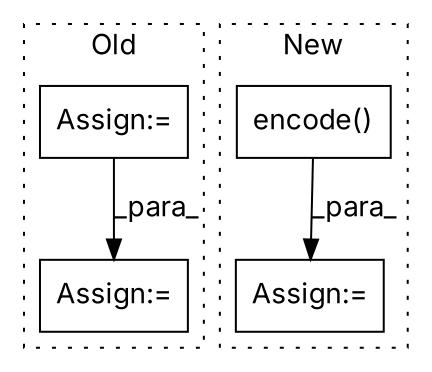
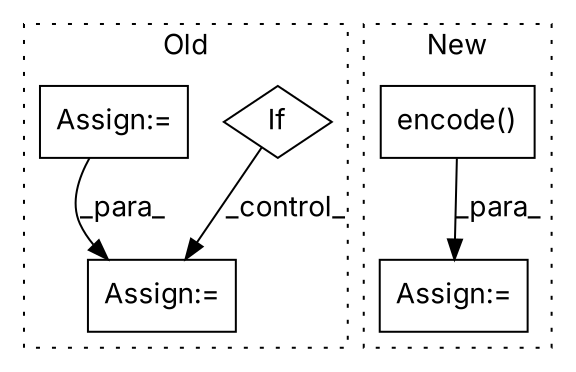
none -> (278, 122)
